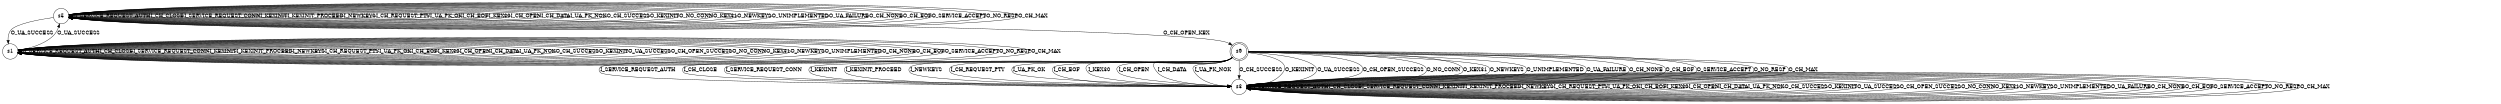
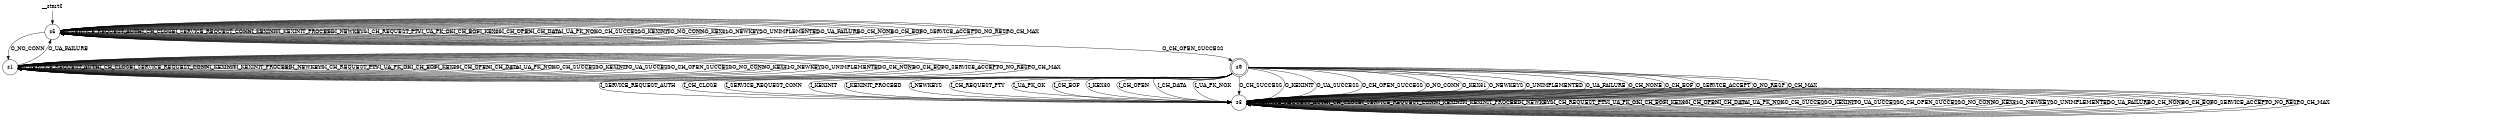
none -> (53, 7)
(32, 33) -> (28, 49)
(79, 33) -> (68, 49)
(1187, 33) -> (1193, 49)
